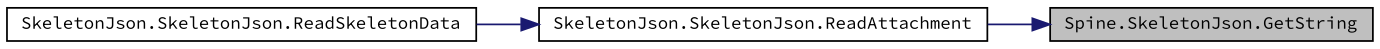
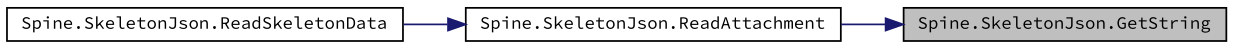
(242, 24) -> (205, 24)
(763, 24) -> (653, 24)
